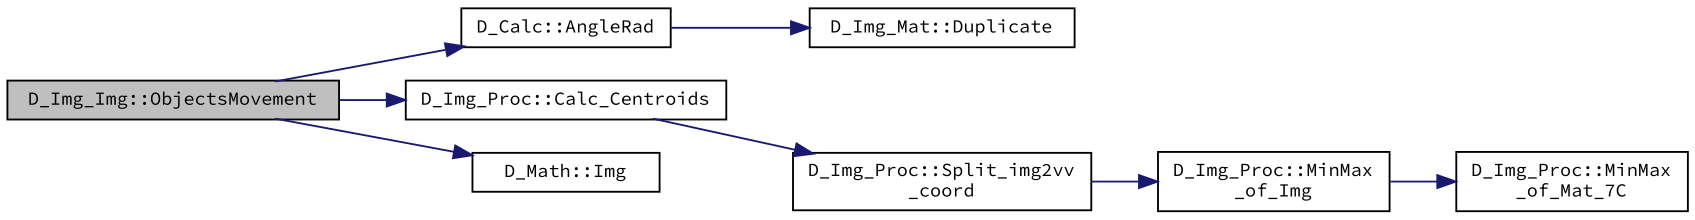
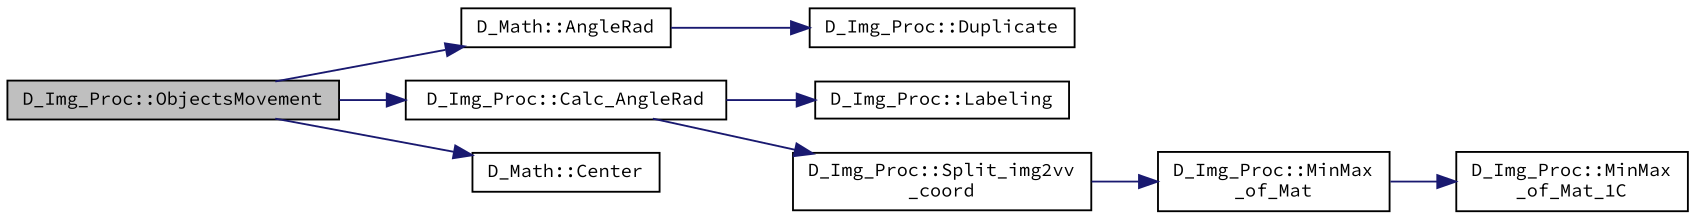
(566, 28) -> (566, 28)
(942, 28) -> (942, 28)
(173, 100) -> (173, 100)
(566, 100) -> (566, 100)
none -> (942, 100)
(566, 172) -> (566, 172)
(1274, 182) -> (1274, 182)
(1572, 182) -> (1572, 182)
